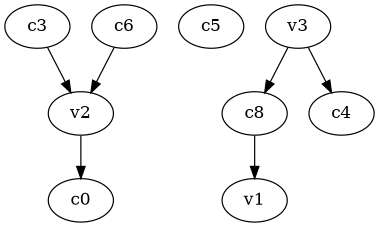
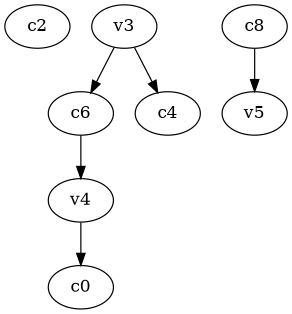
none -> (37, 27)
(37, 27) -> none
(211, 27) -> none
(279, 65) -> (105, 65)
(81, 113) -> (81, 200)
(255, 200) -> (255, 113)
